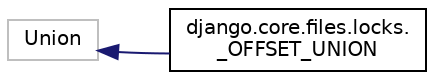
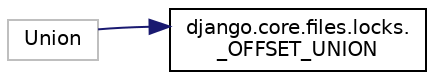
(144, 53) -> (124, 28)
